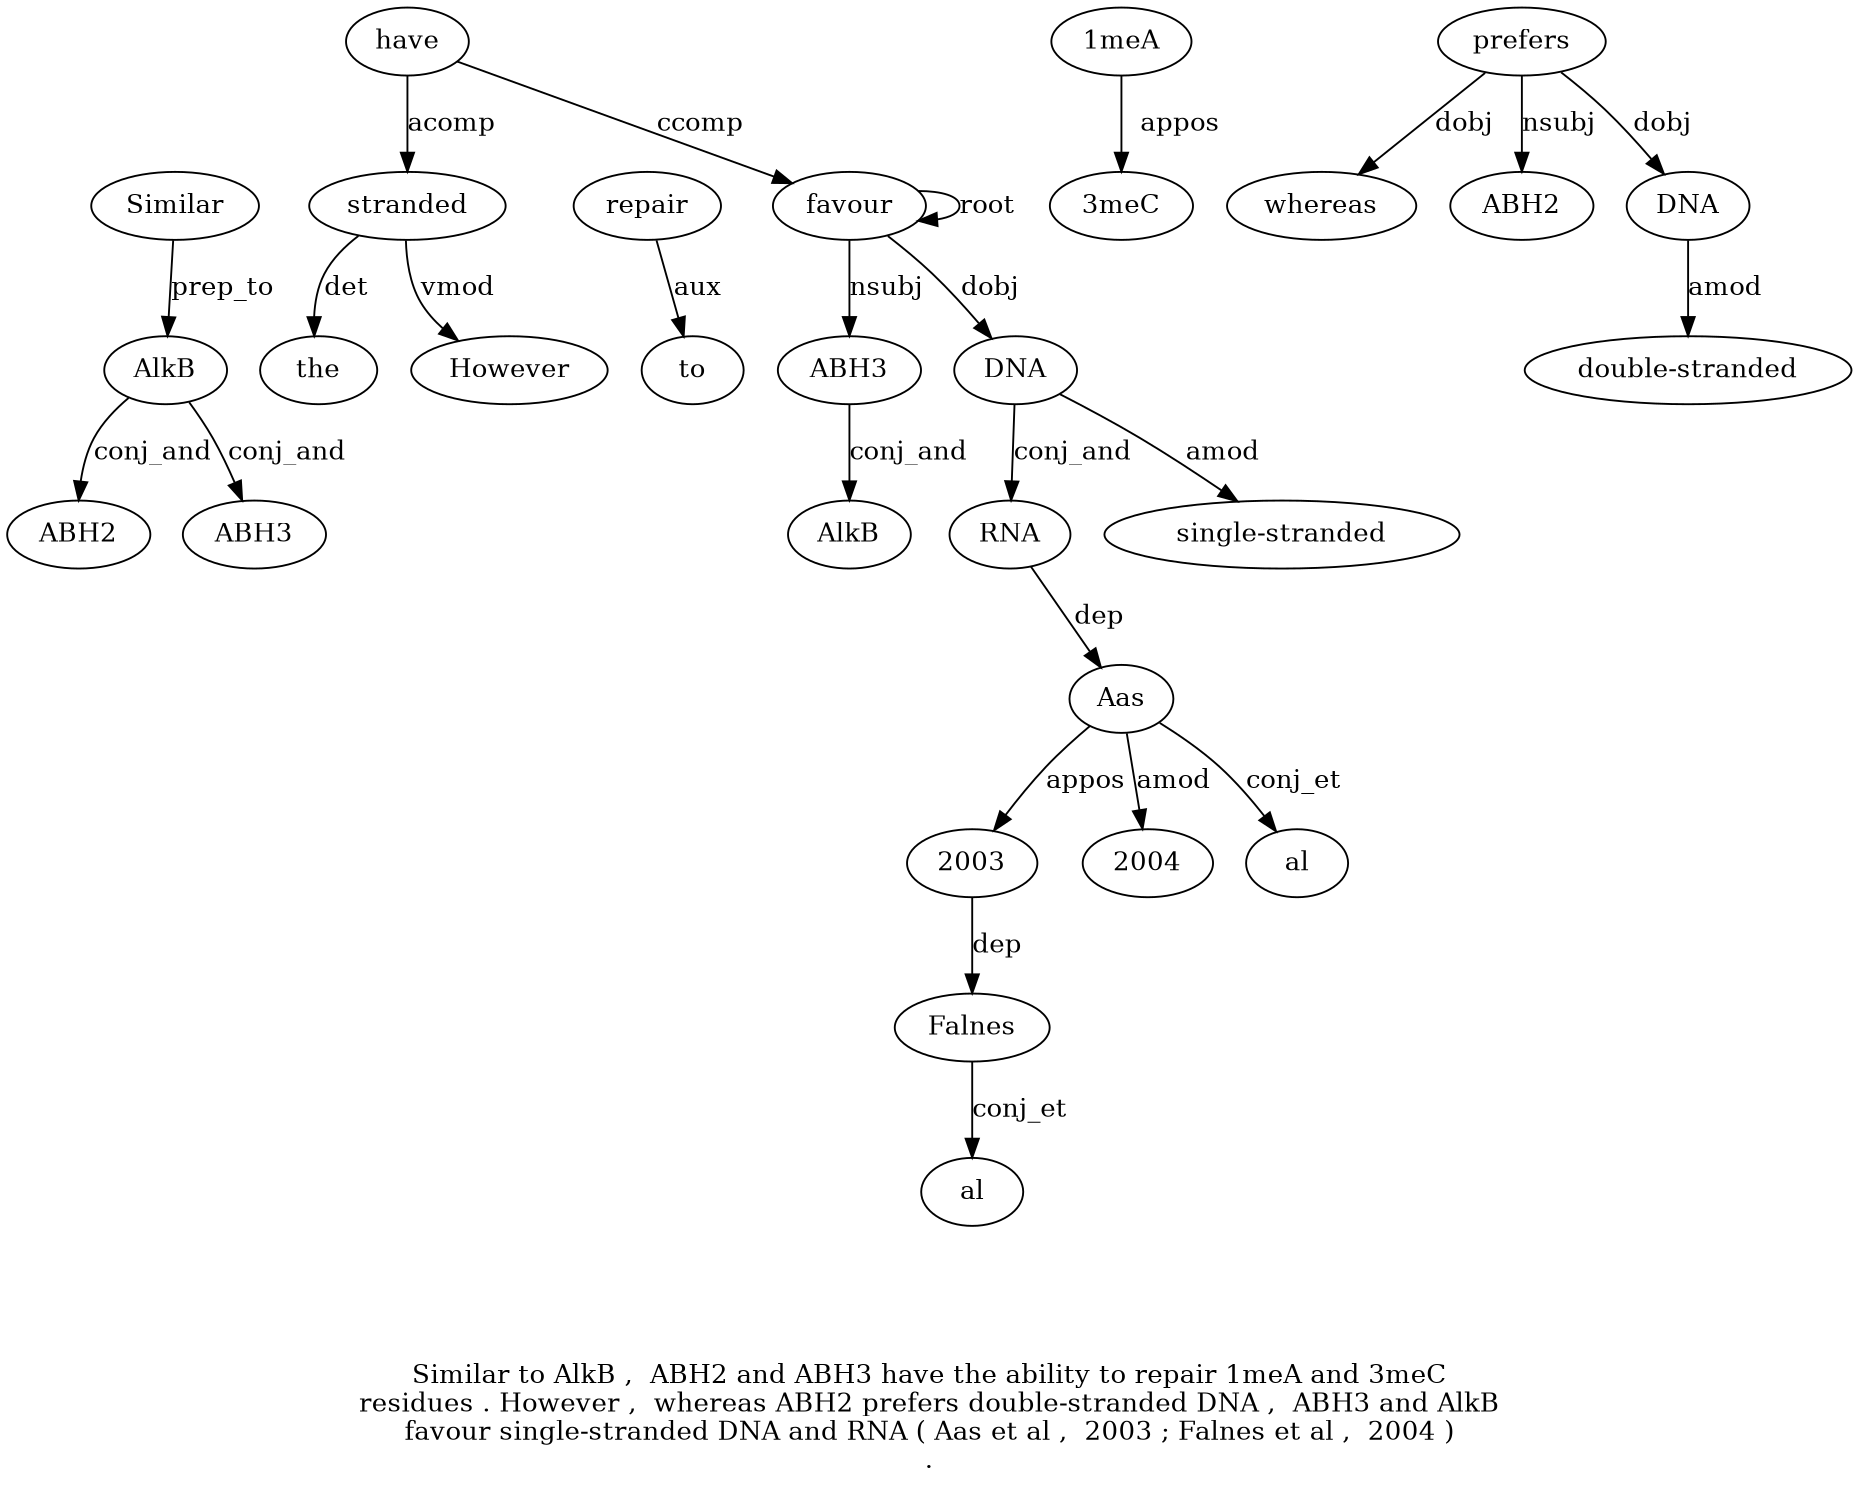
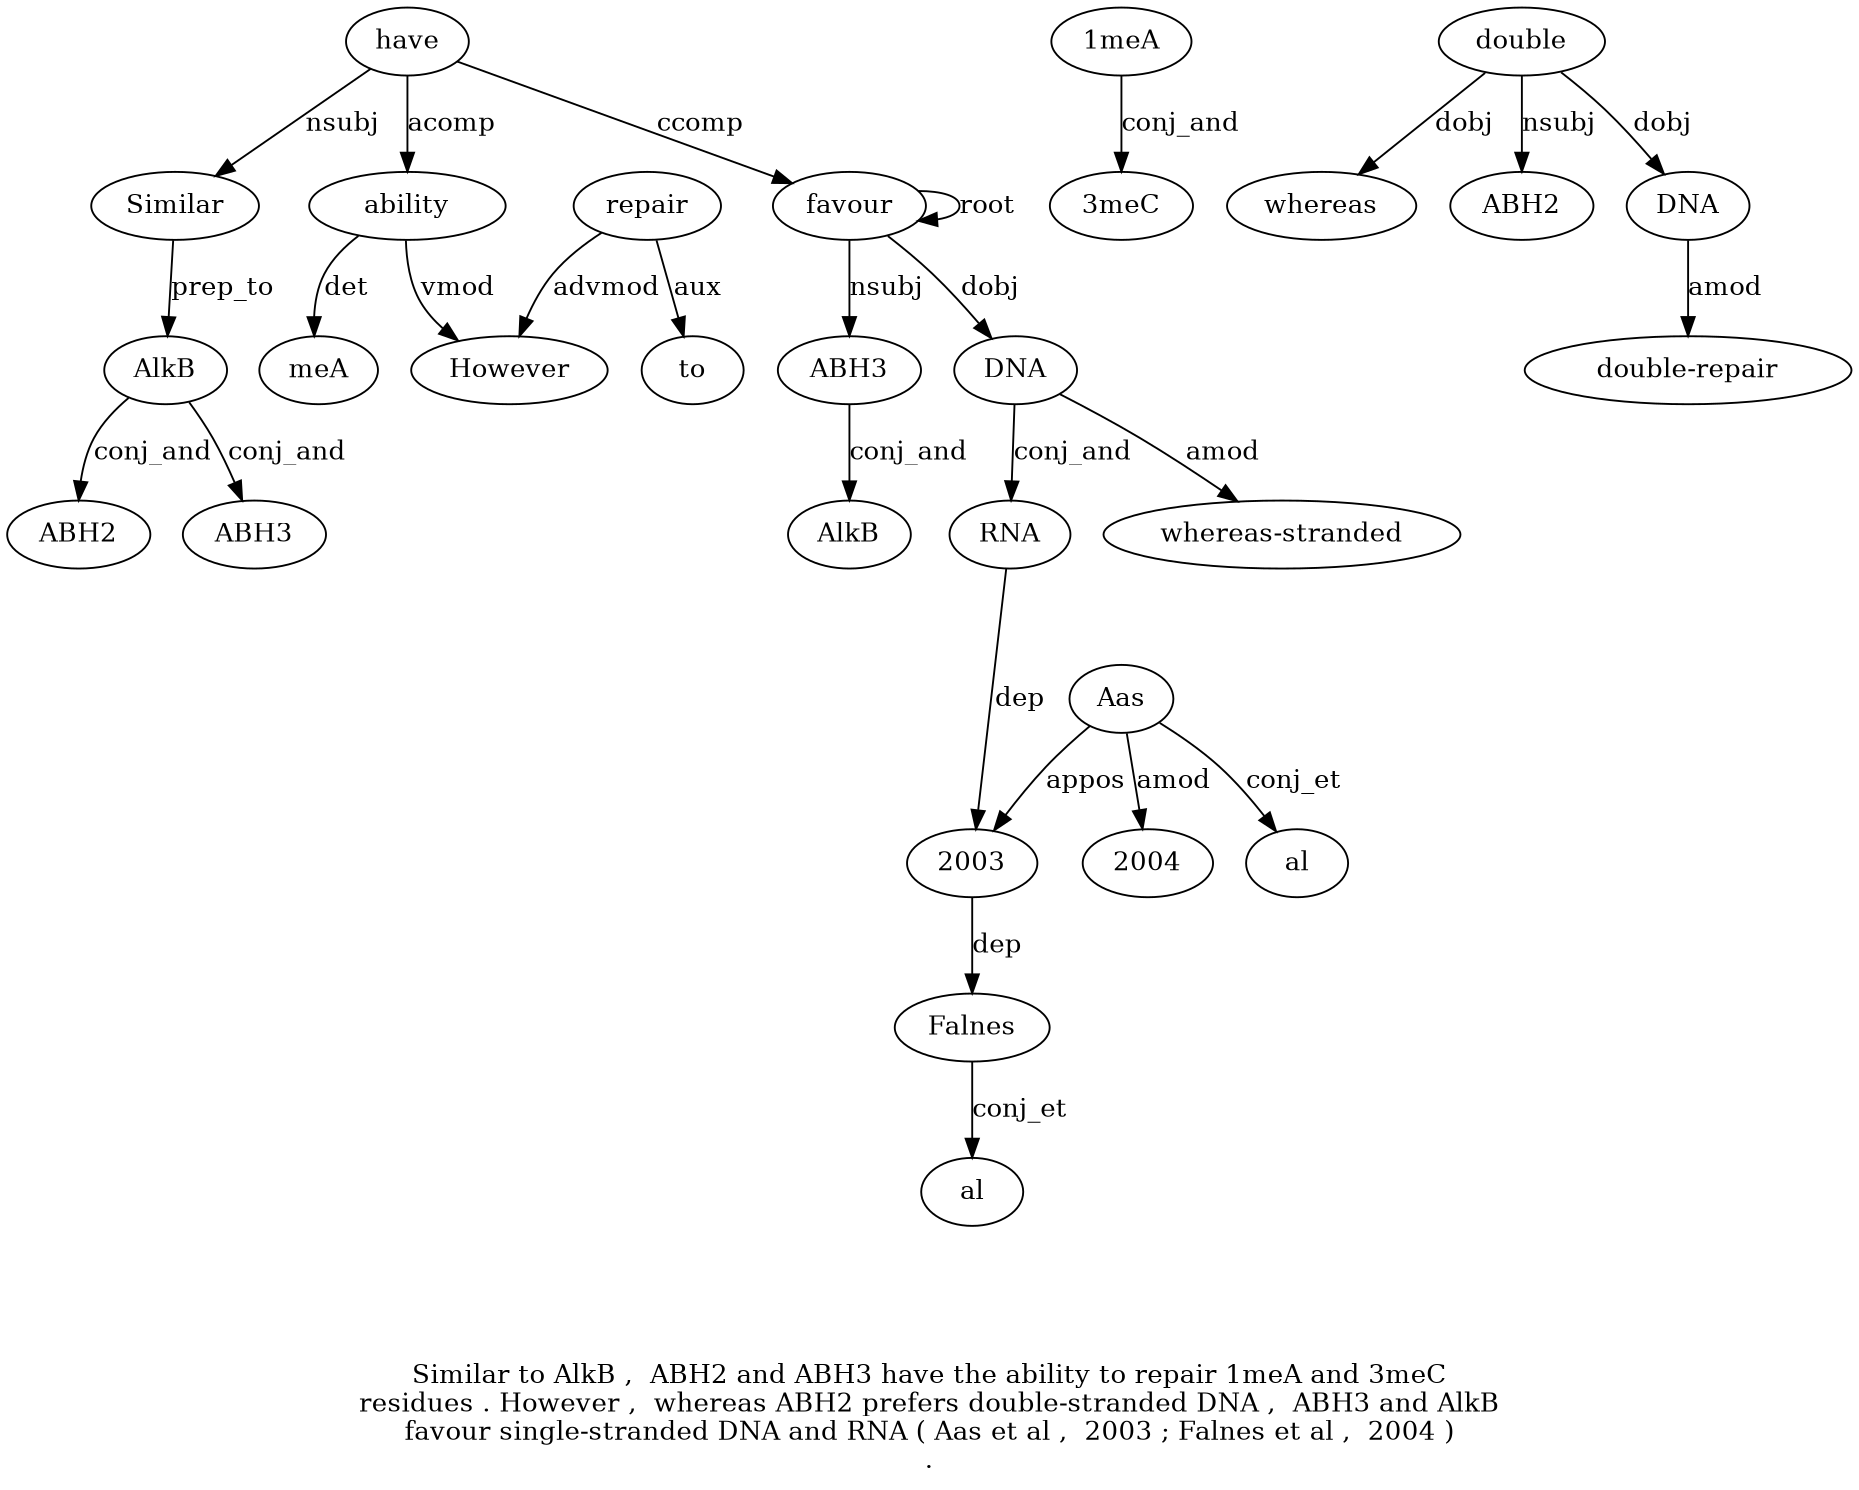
(1522, 42) -> (1522, 42)
none -> (301, 117)
(1181, 124) -> (1181, 124)
(407, 206) -> (407, 206)
none -> (557, 269)
(319, 370) -> (319, 370)
(1688, 370) -> (1688, 370)
(1282, 535) -> (1282, 535)
(1060, 609) -> (992, 689)
